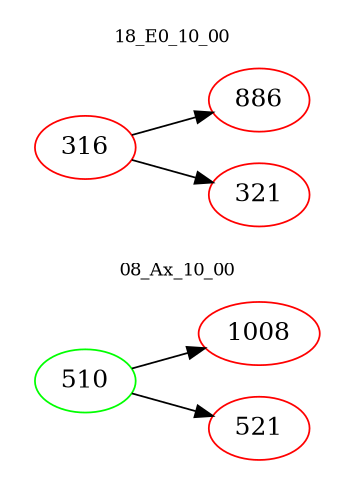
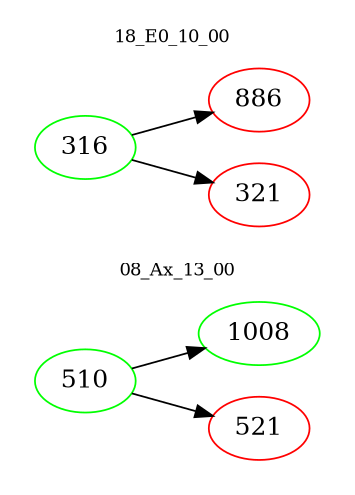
(85, 147) -> (85, 147)
(177, 271) -> (177, 271)
(259, 334) -> (259, 334)
